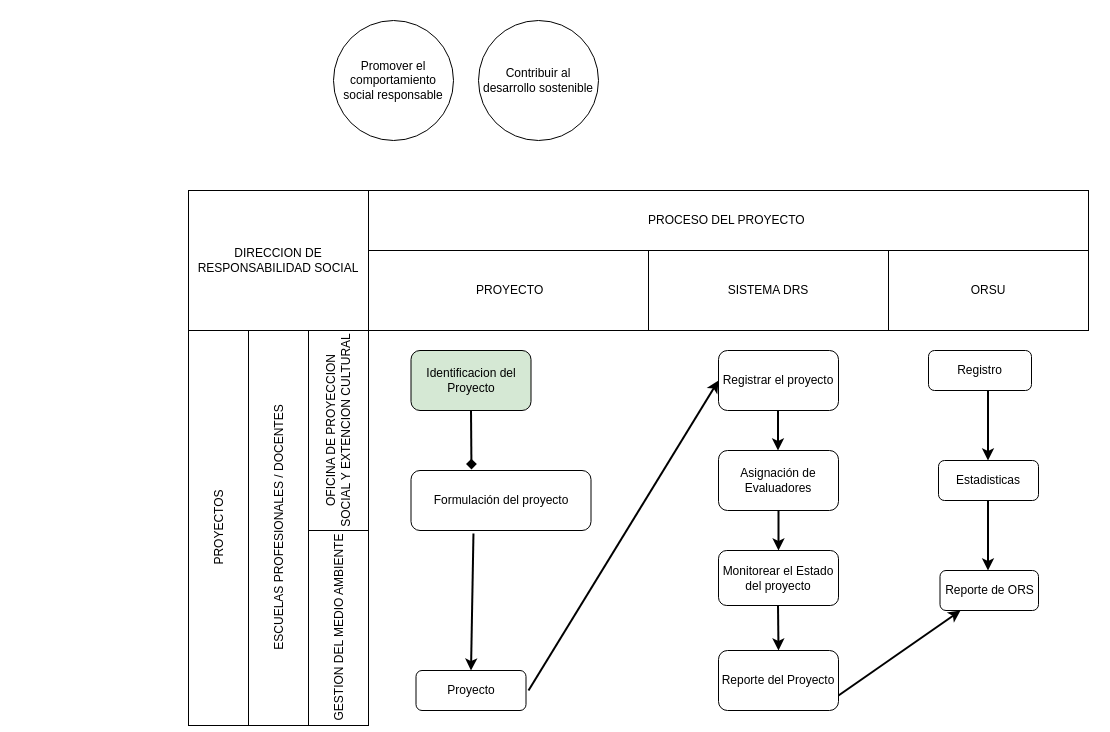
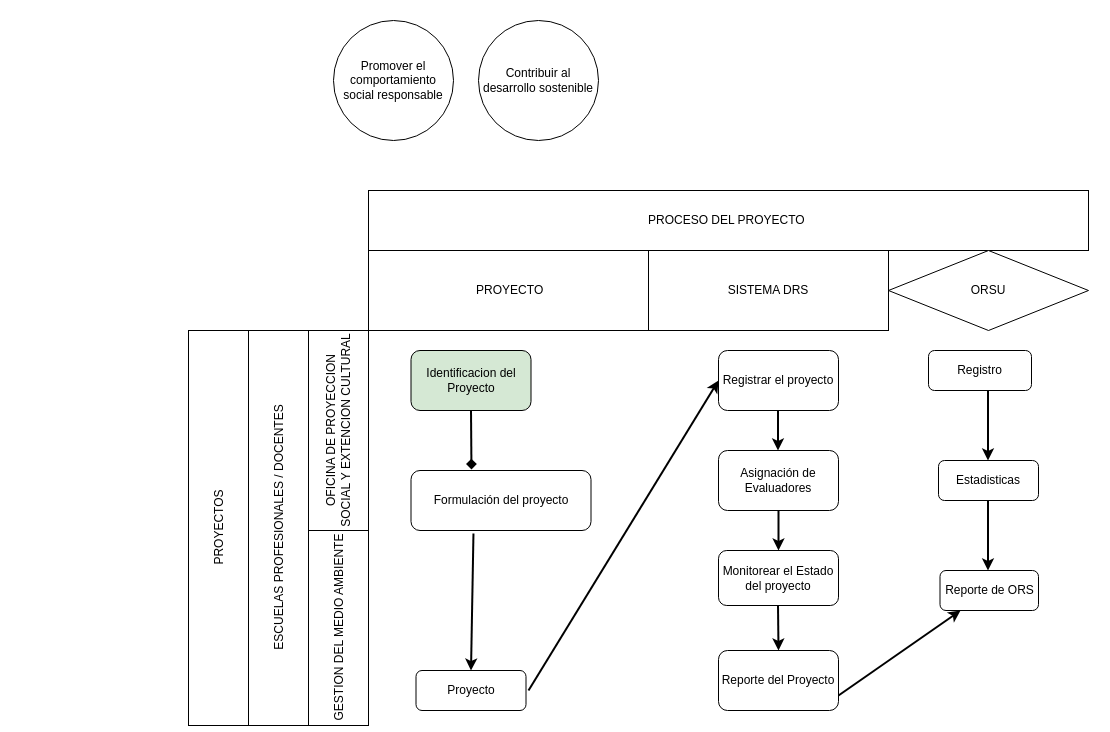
(279, 261) -> none
(989, 291) -> (989, 291)
